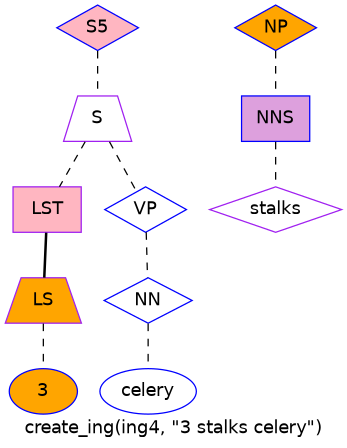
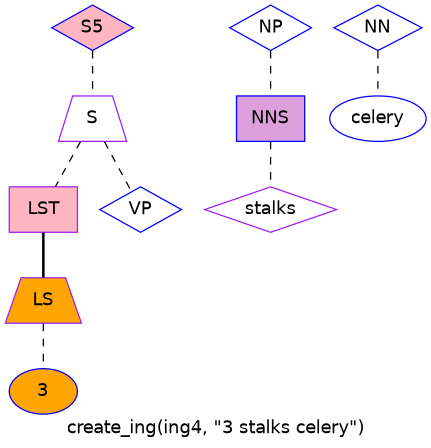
(276, 28) -> (271, 28)
(147, 255) -> none
